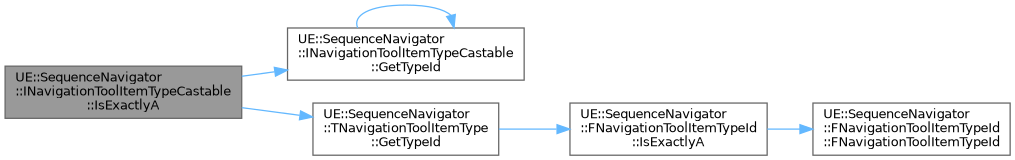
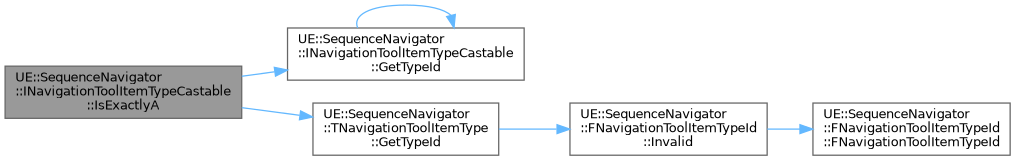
(669, 129) -> (669, 129)
